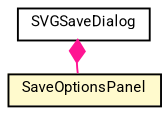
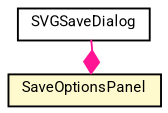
(77, 68) -> (92, 45)
